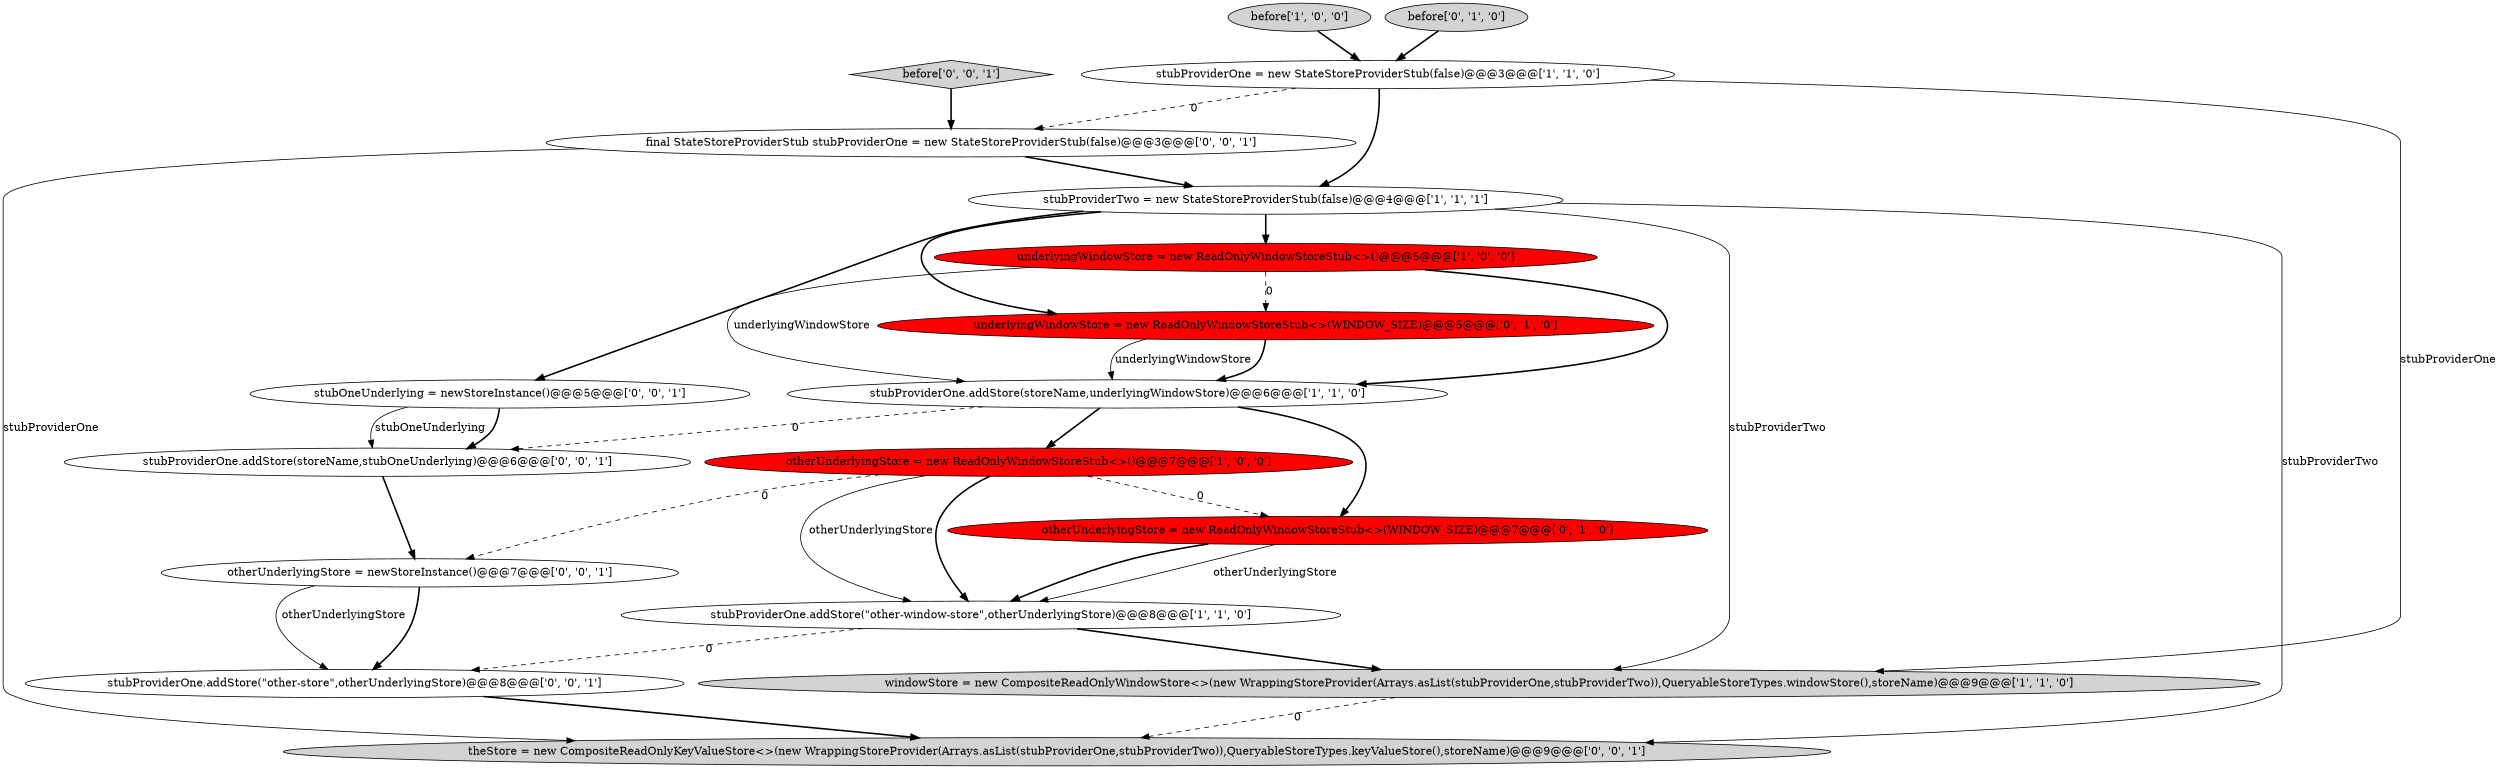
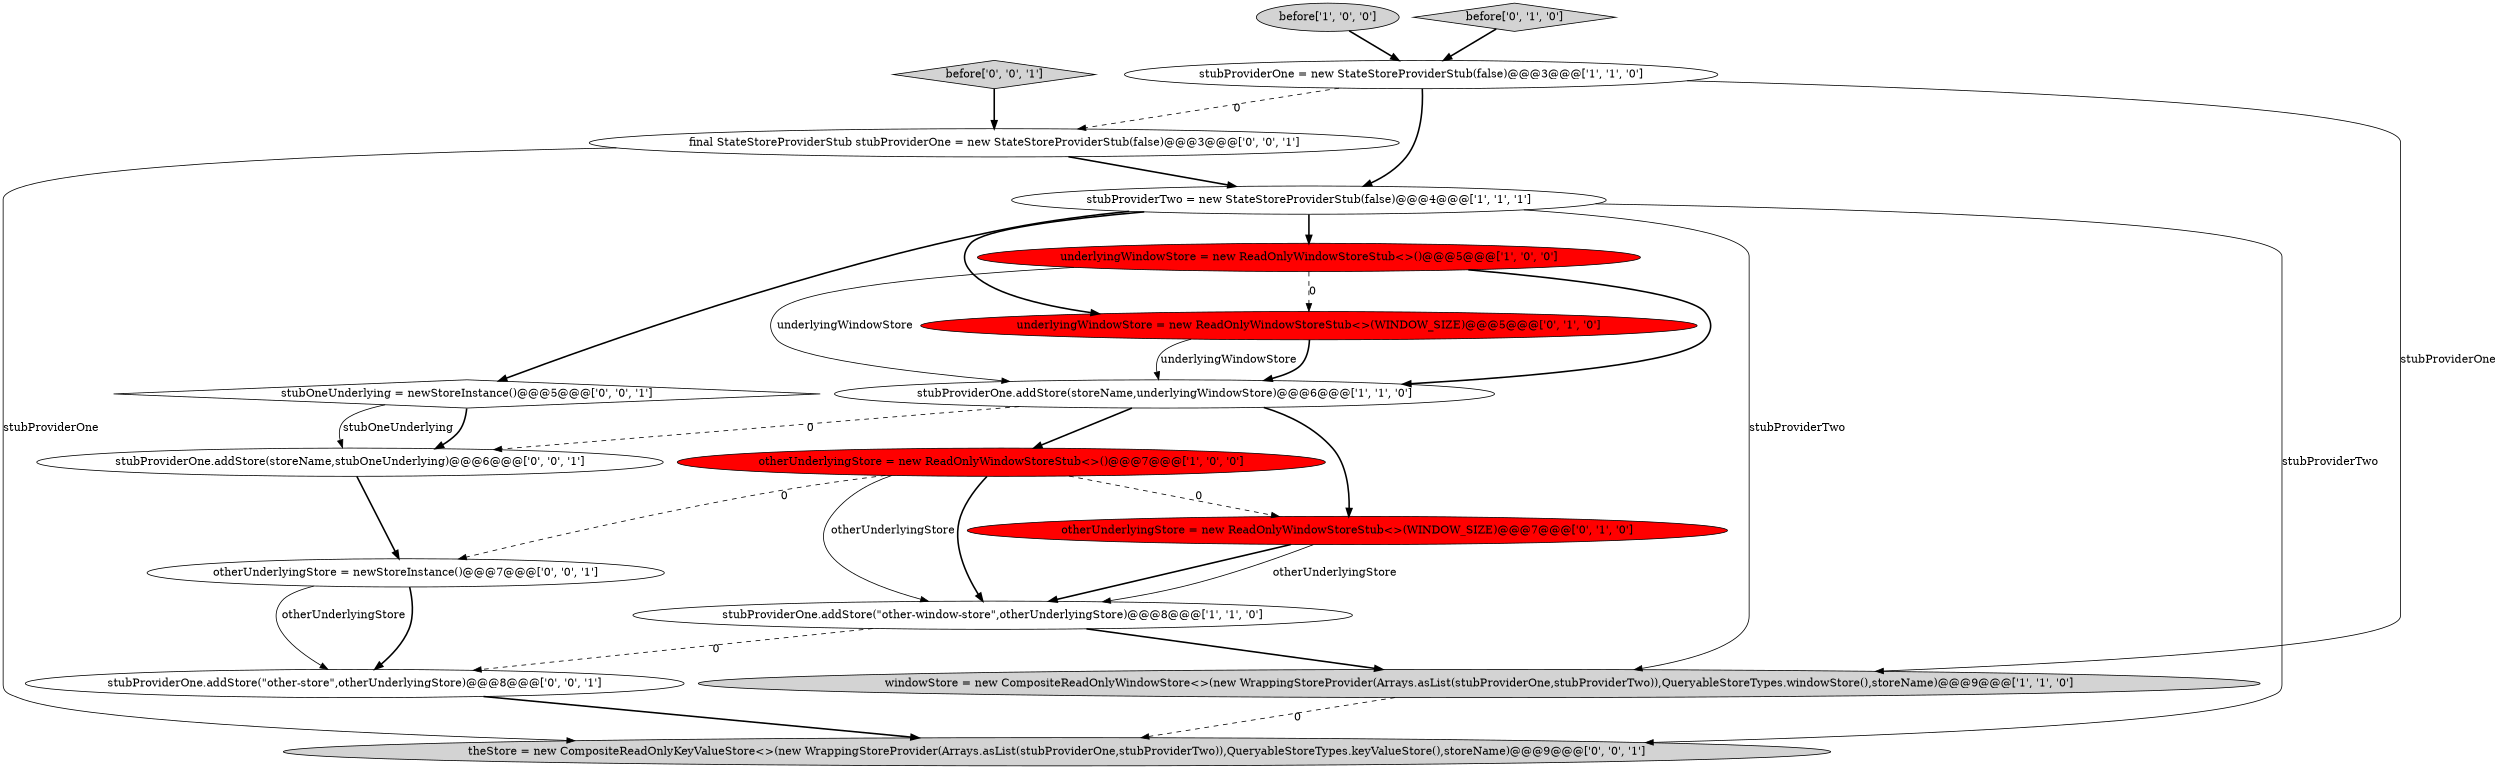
(1456, 17) -> (1515, 17)
(500, 394) -> (467, 394)
